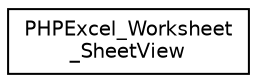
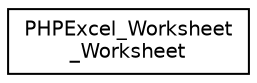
(128, 41) -> (128, 41)
